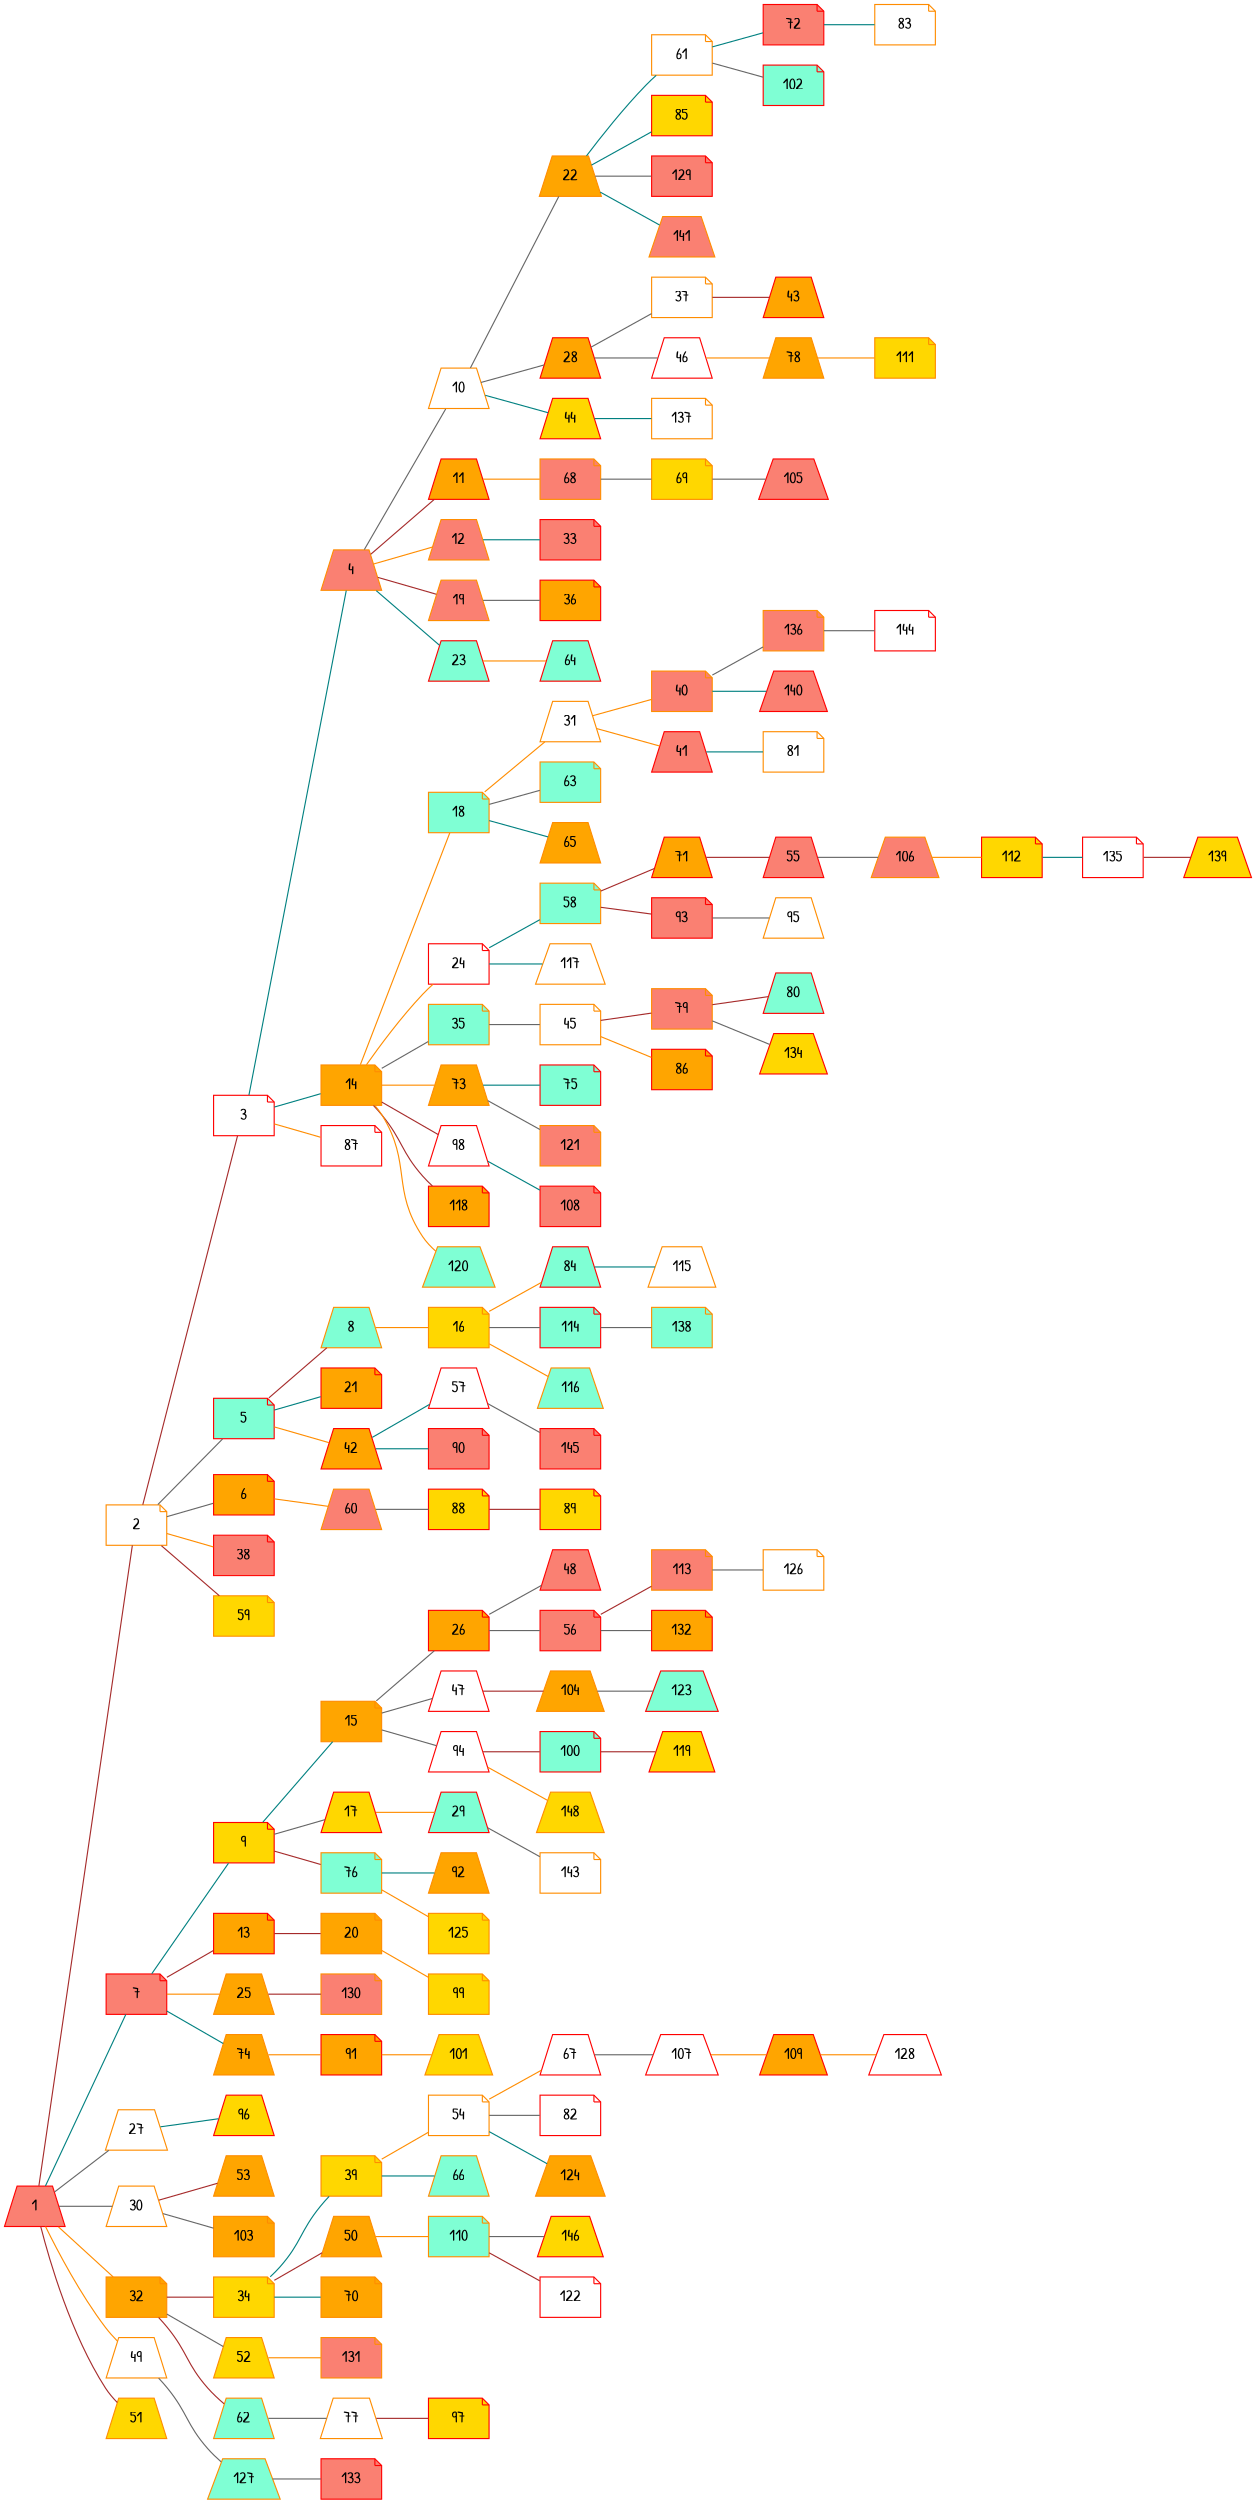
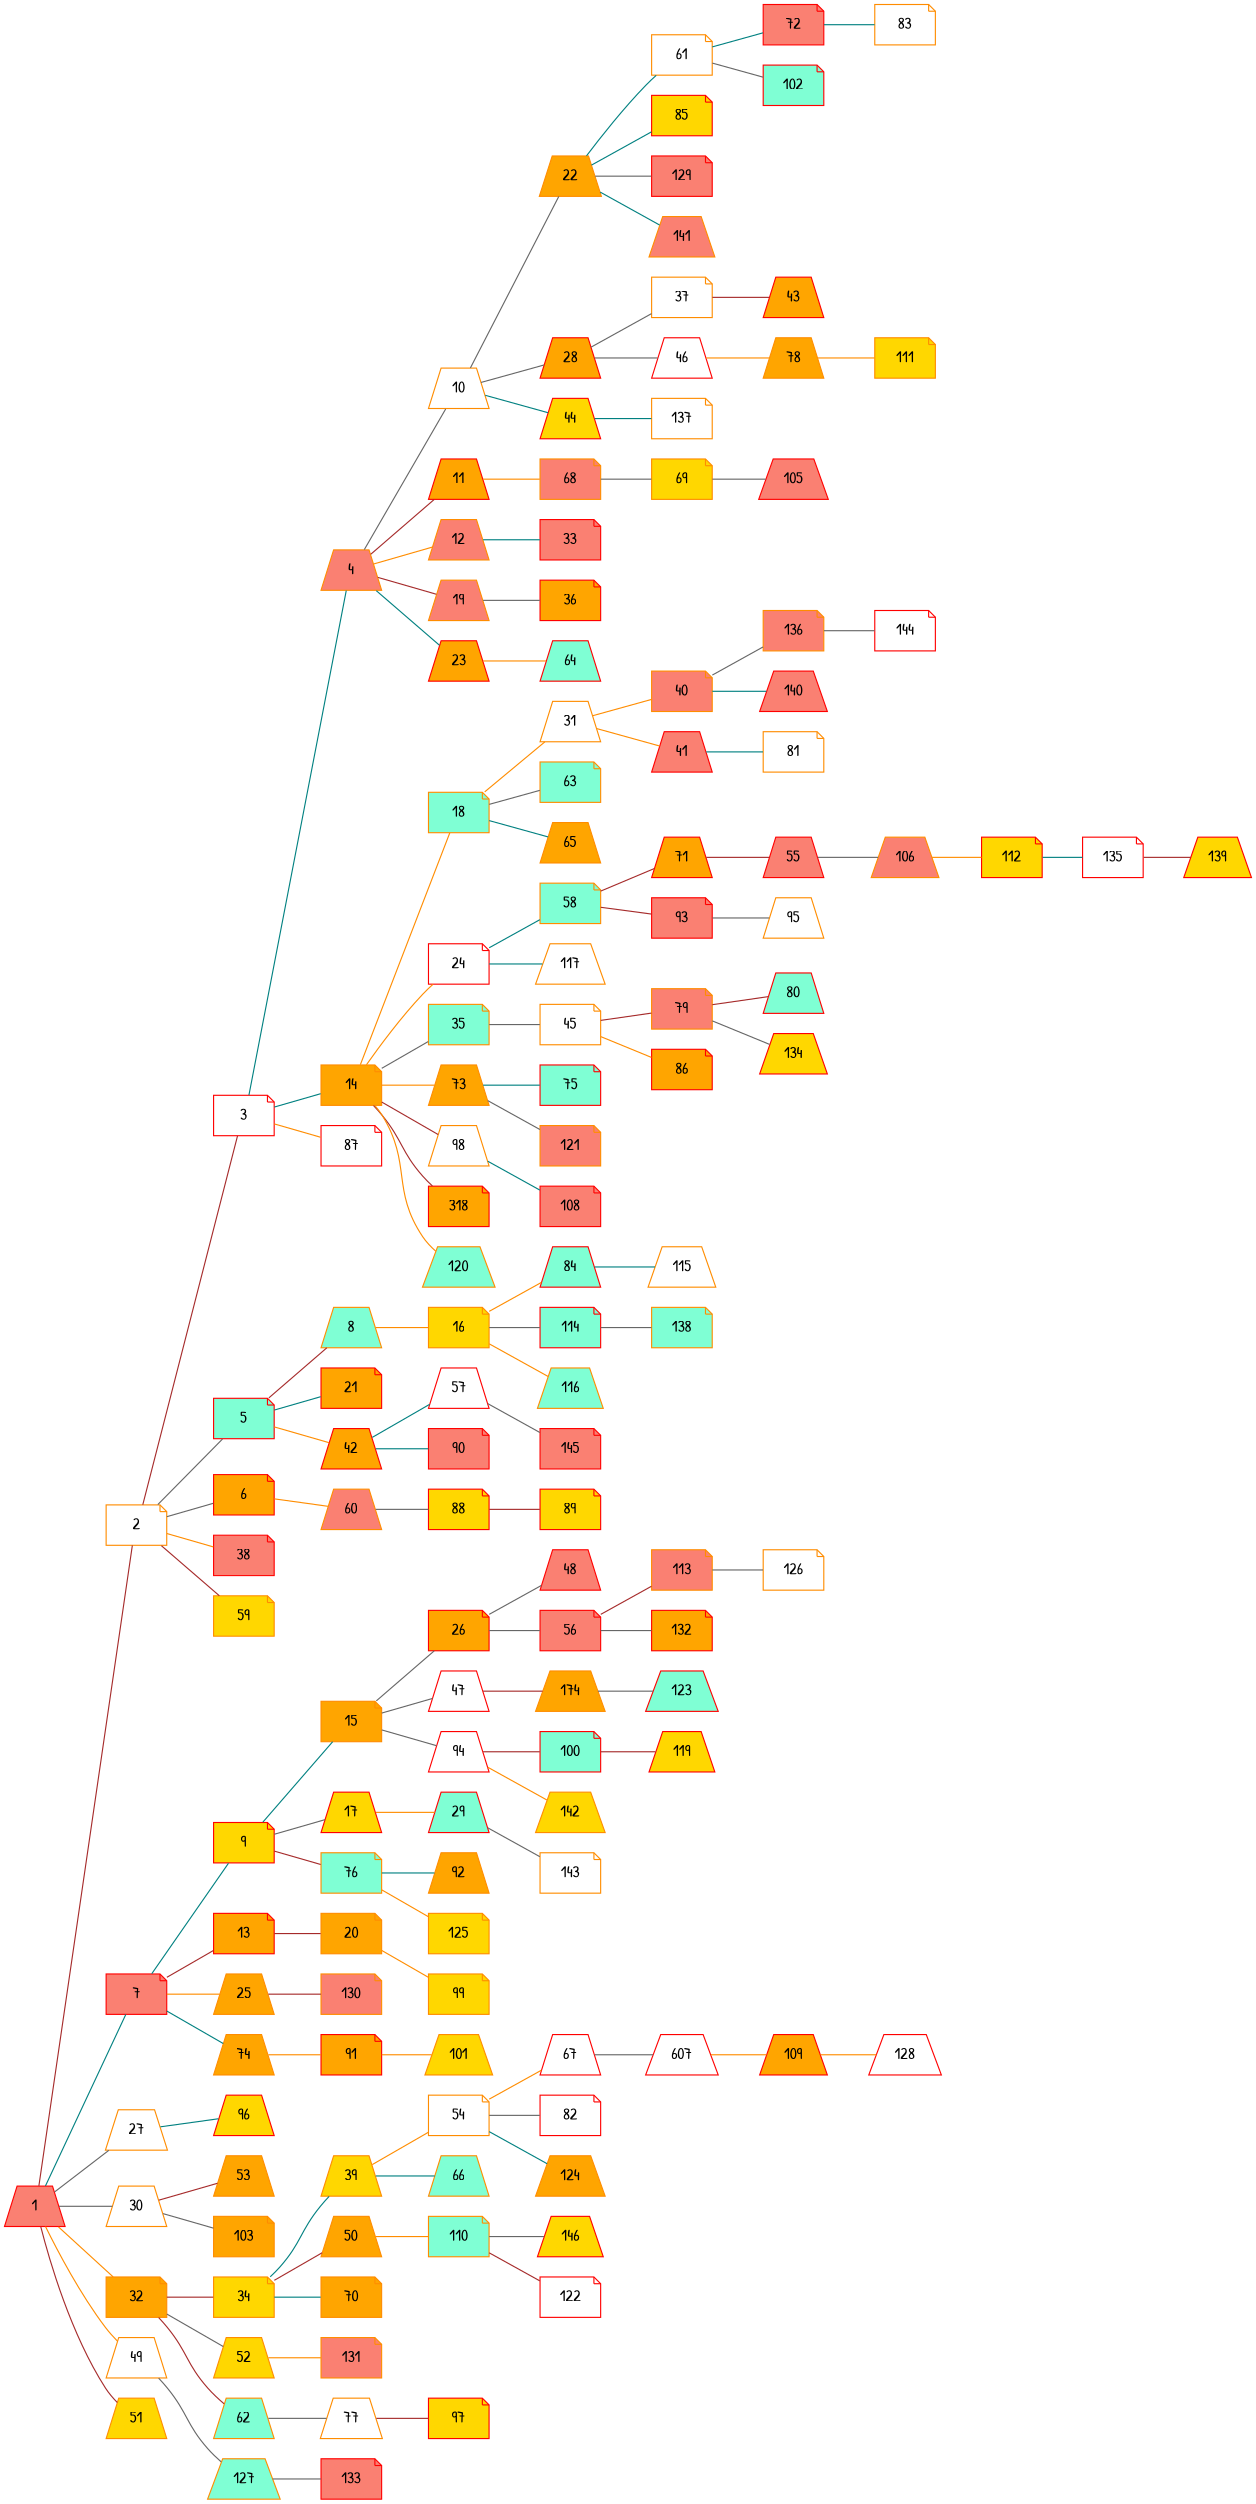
(459, 661) -> (459, 661)
(459, 1146) -> (459, 1146)
(459, 1206) -> (459, 1206)
(570, 1691) -> (570, 1691)
(570, 1812) -> (570, 1812)
(682, 2055) -> (682, 2055)
(351, 2176) -> (351, 2176)
